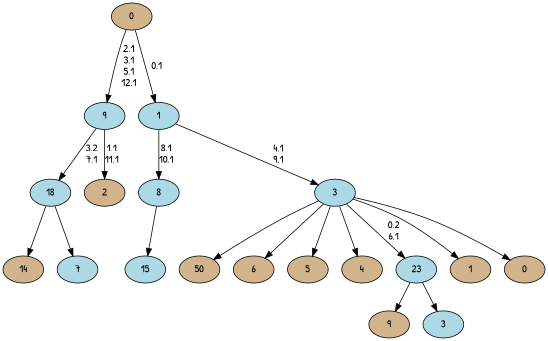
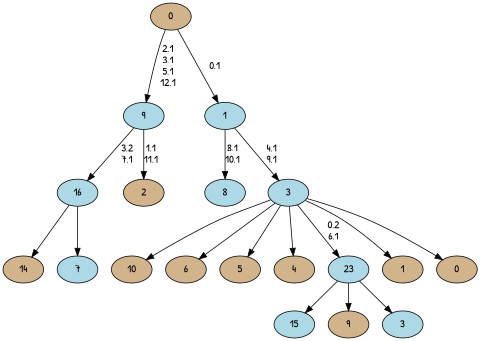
(50, 193) -> (78, 193)
(153, 227) -> (324, 294)
(199, 269) -> (132, 269)
